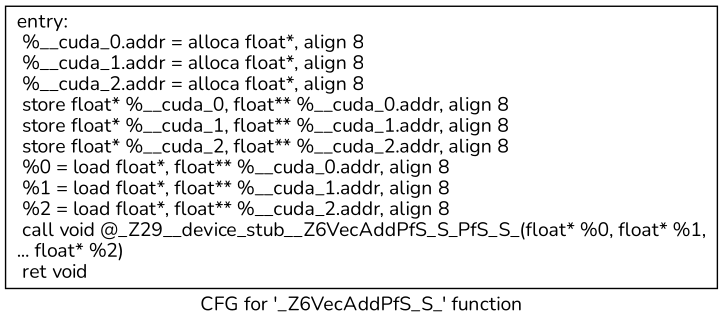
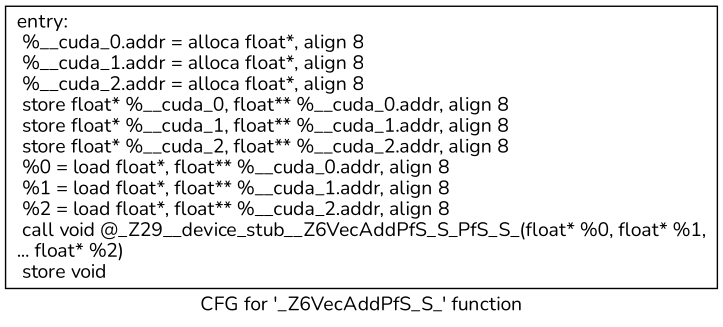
(53, 272) -> (62, 272)
